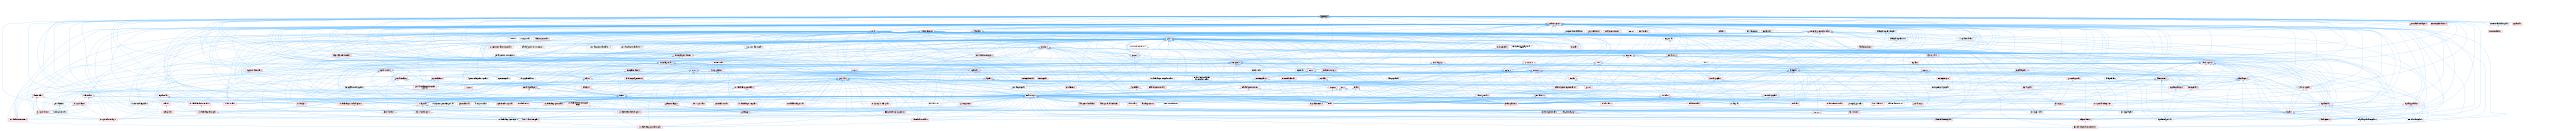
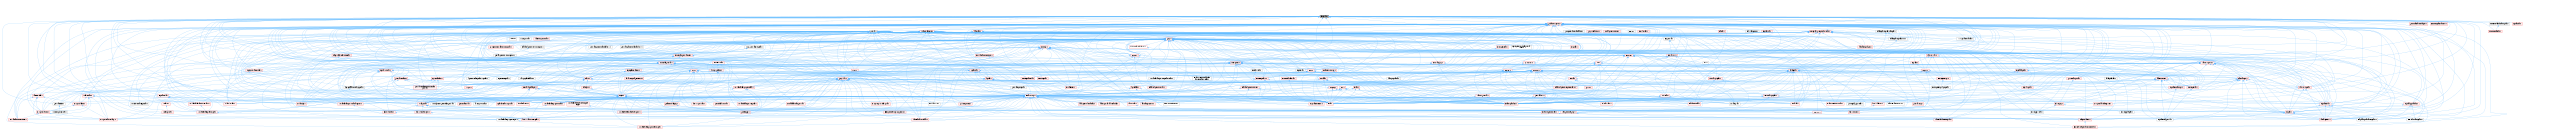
(1324, 16) -> (1324, 16)
